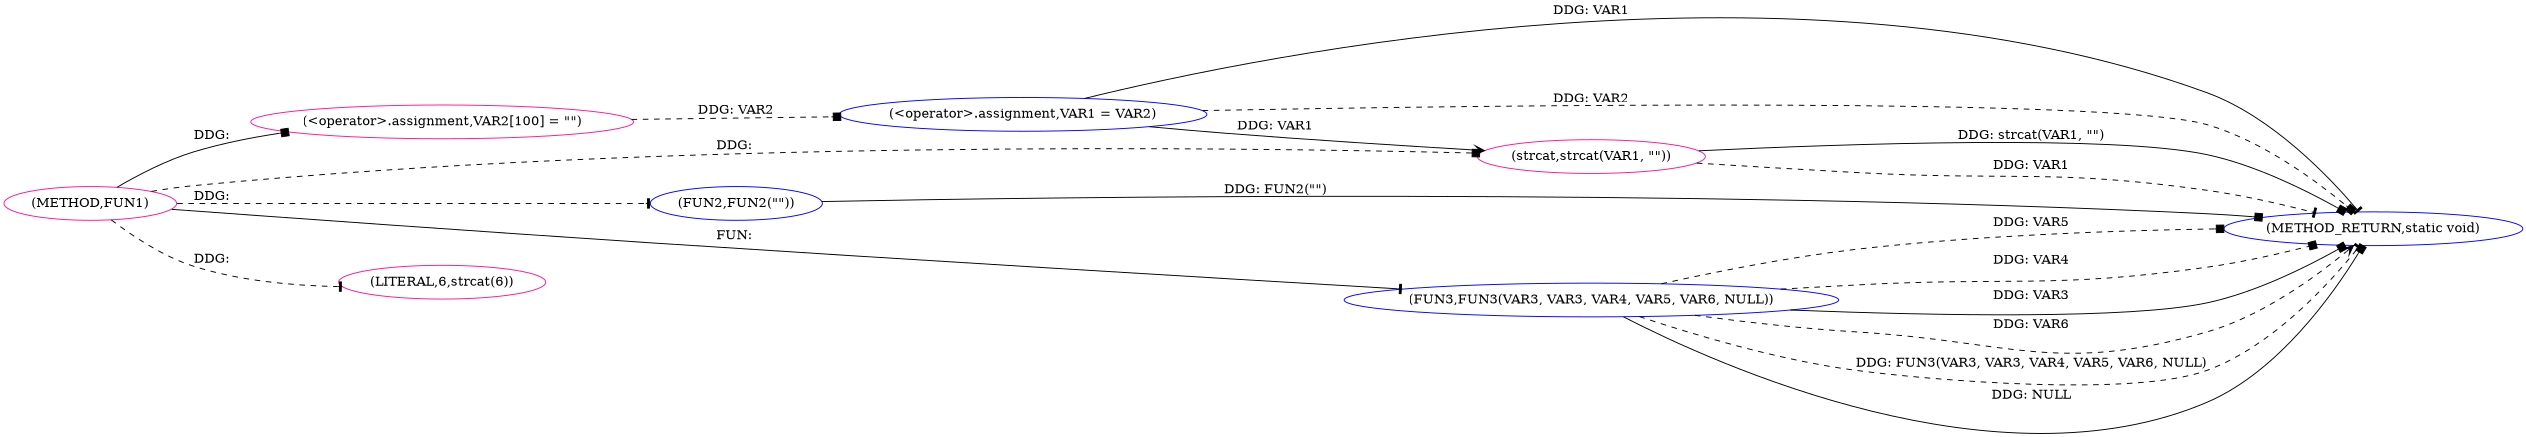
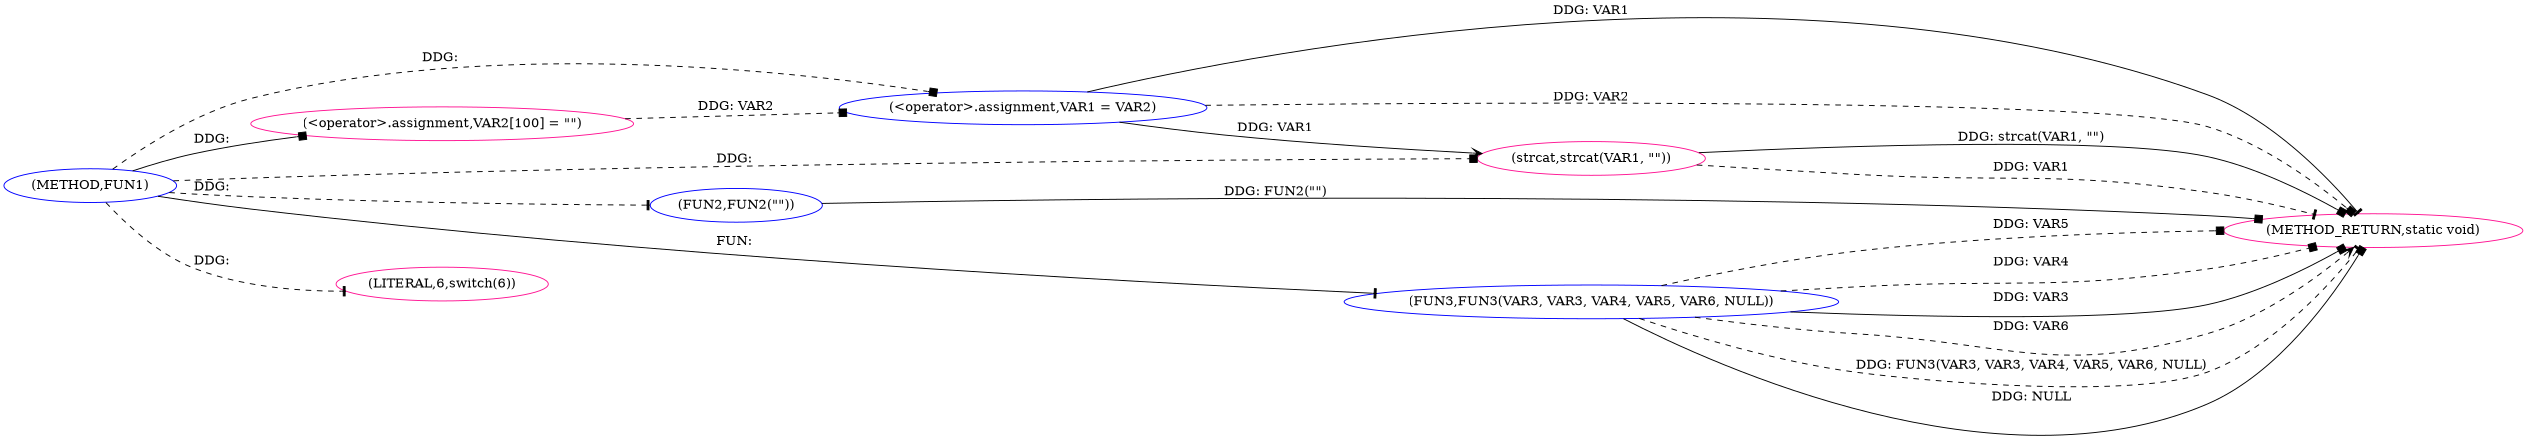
none -> (511, 65)
(90, 203) -> (90, 186)
(2373, 229) -> (2373, 231)
(442, 282) -> (442, 284)
